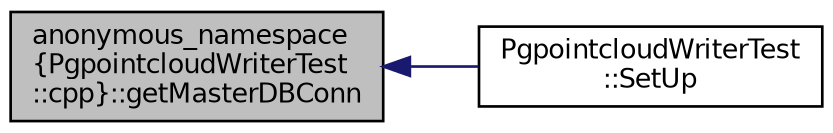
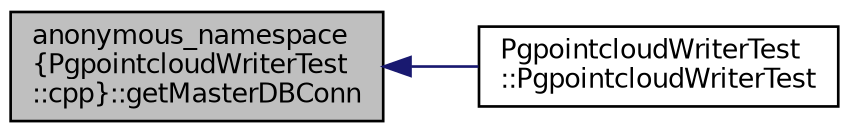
(651, 67) -> (659, 67)
